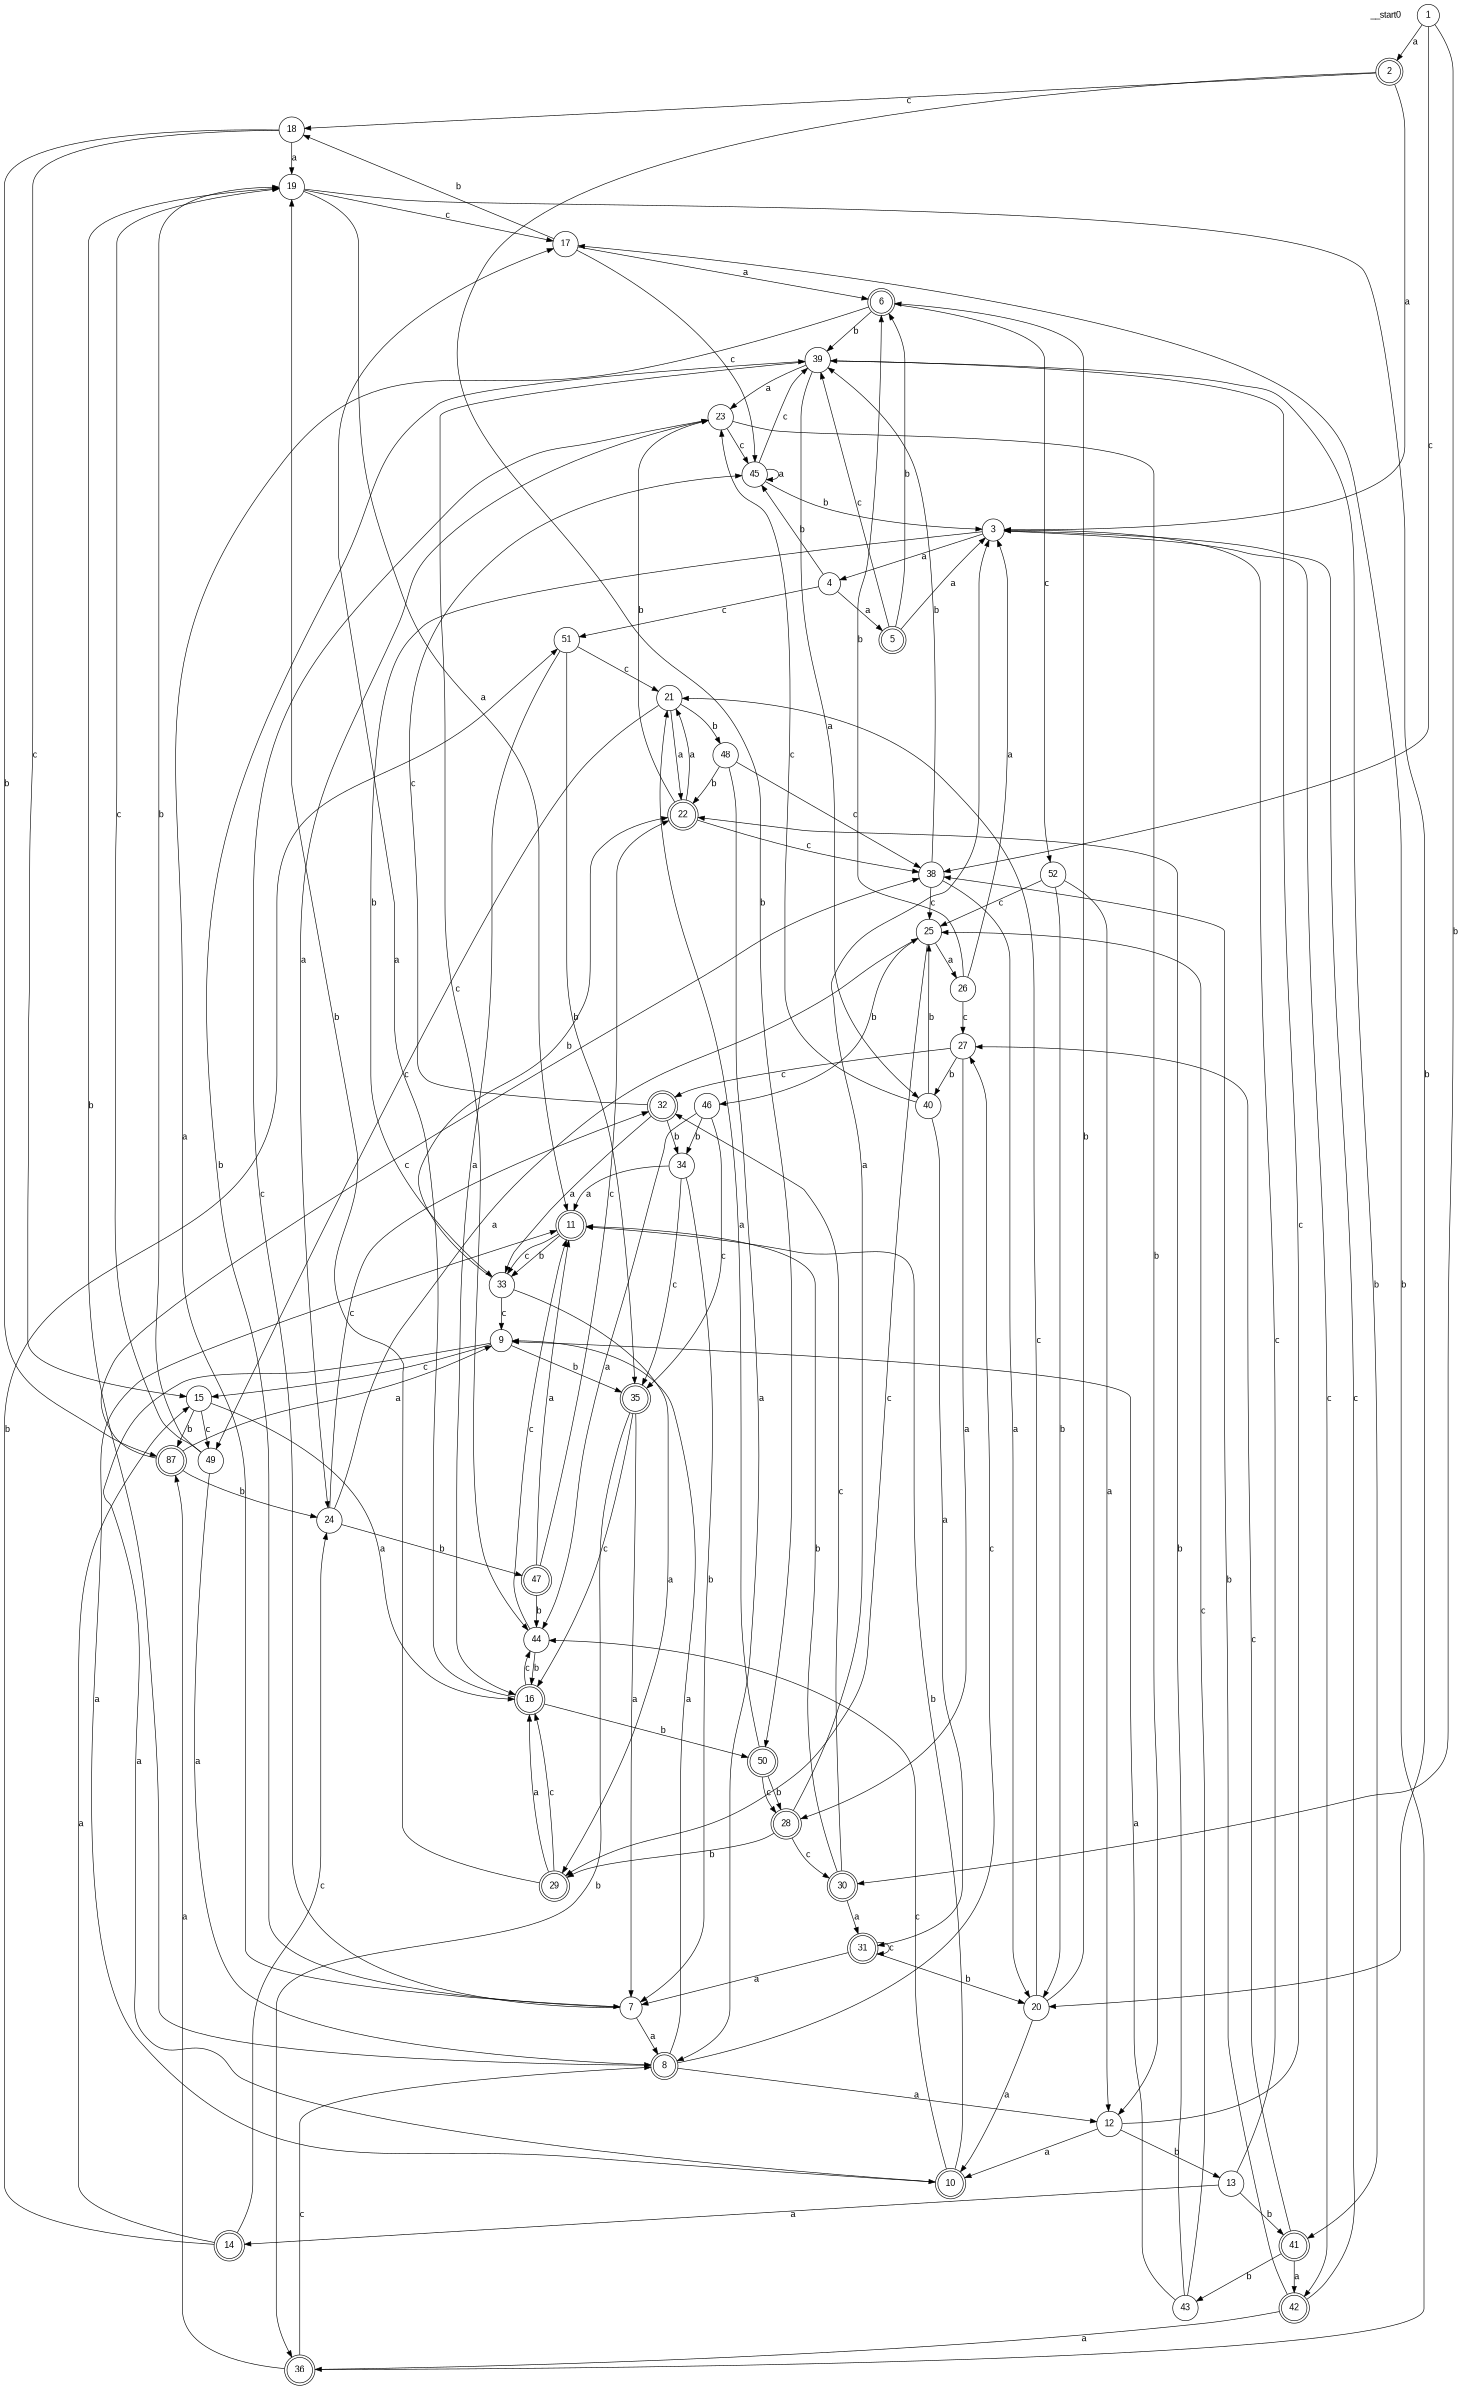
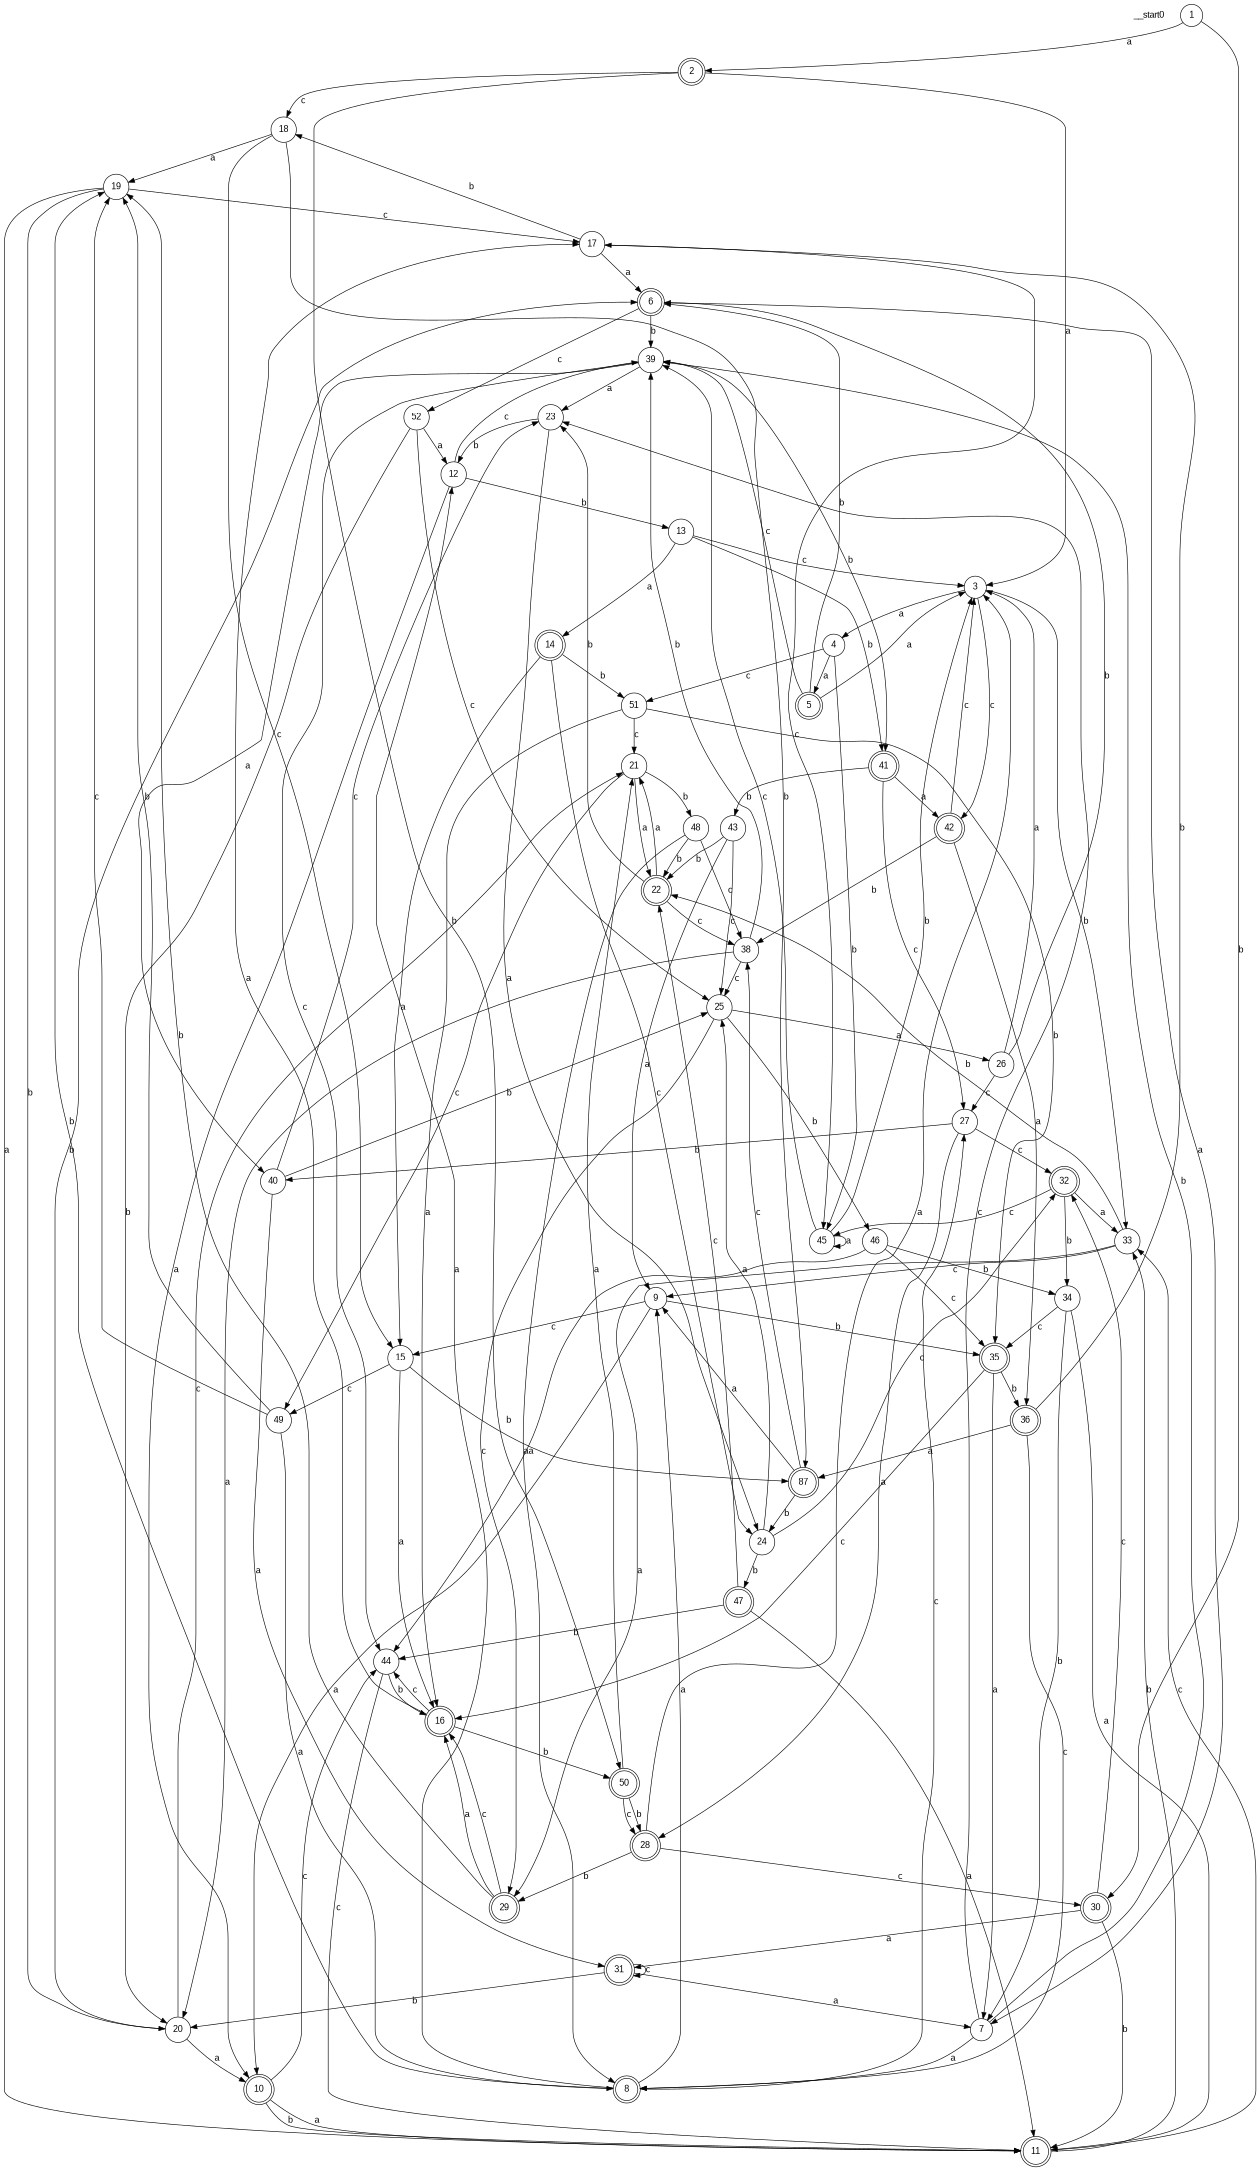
(736, 443) -> none
(1428, 629) -> none
